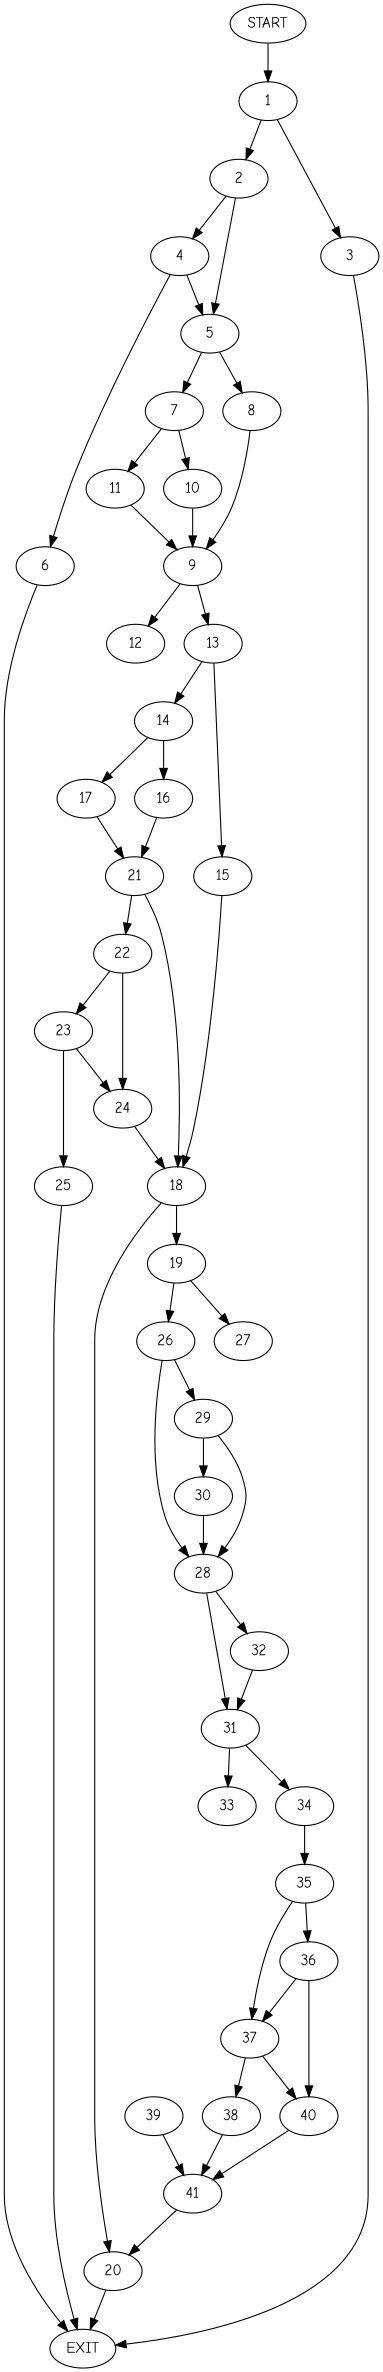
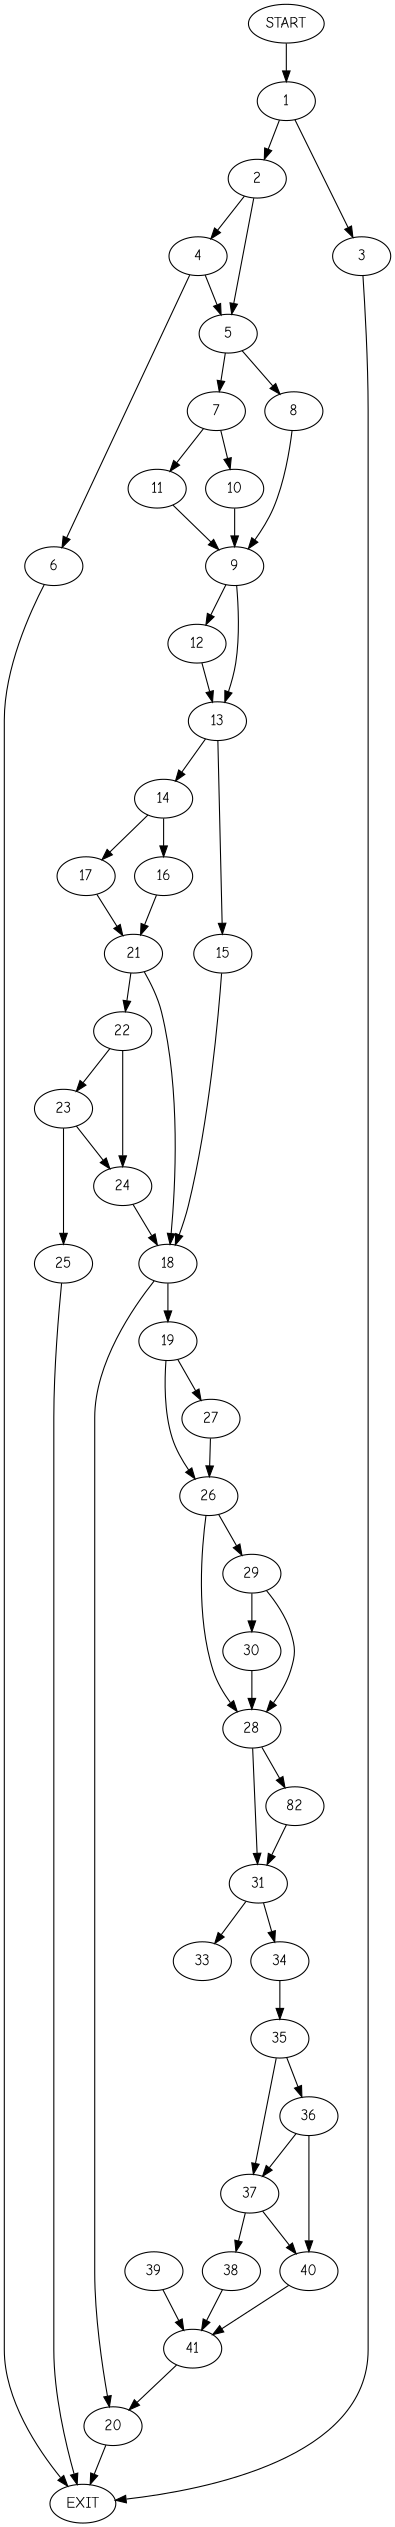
none -> (206, 677)
none -> (210, 1452)
(259, 1651) -> (295, 1806)
